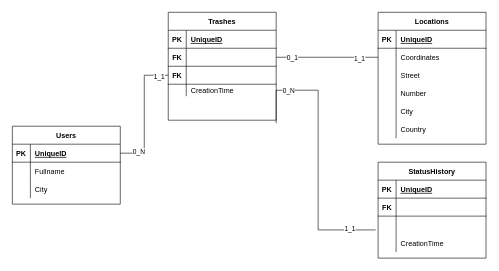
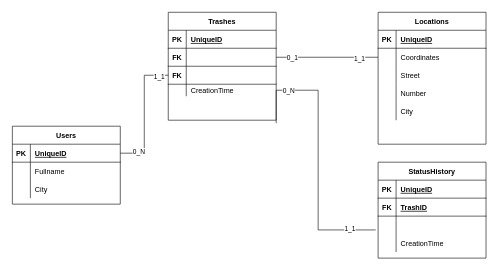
(441, 129) -> none
none -> (441, 207)
